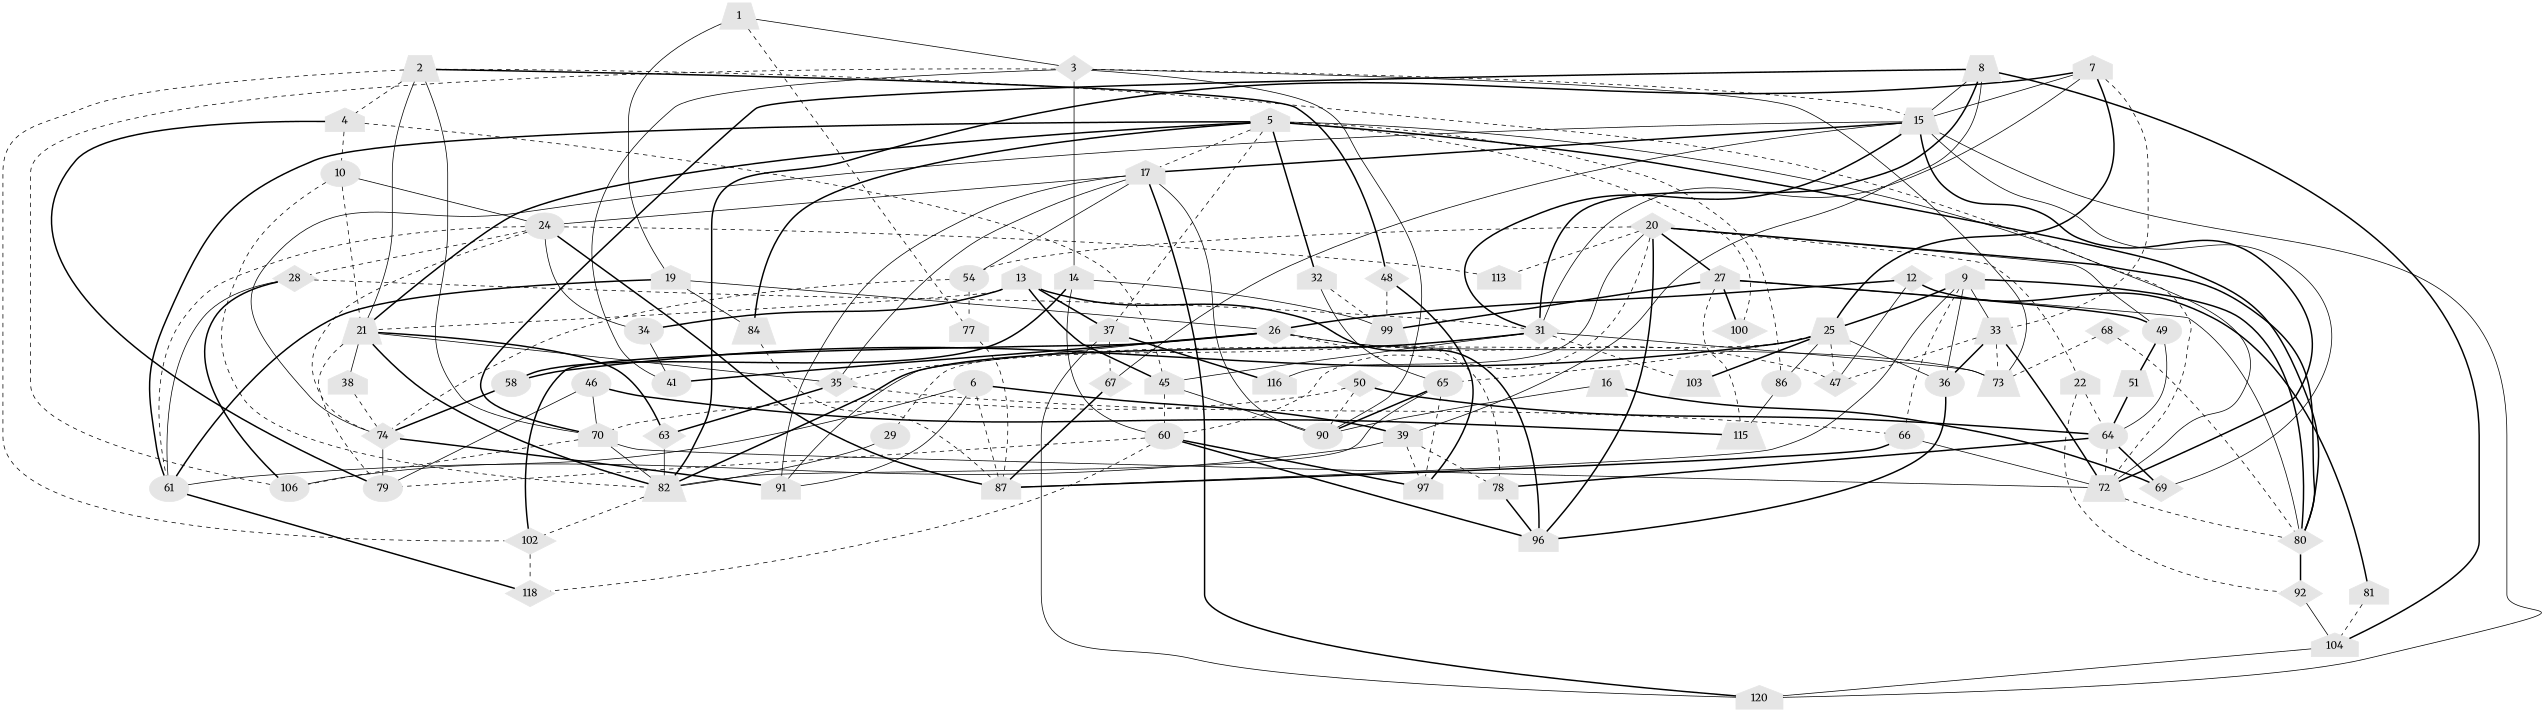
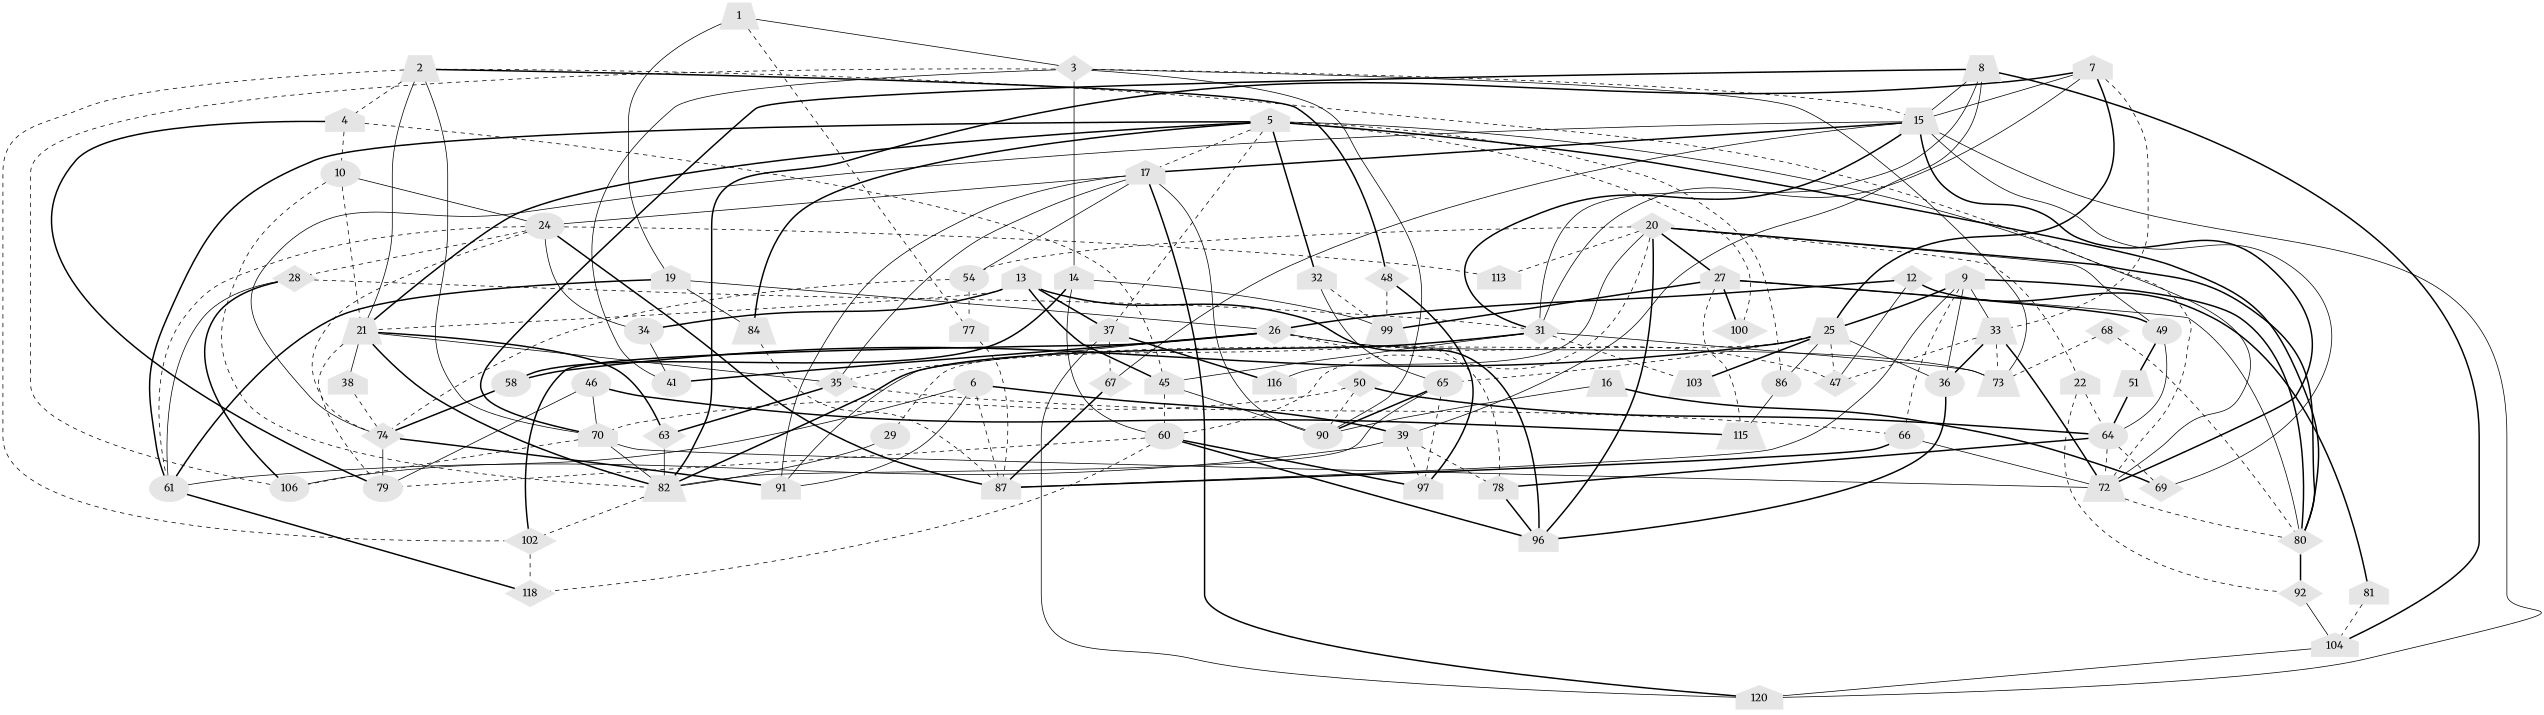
(1825, 189) -> (1825, 189)
(2133, 461) -> (2133, 461)
